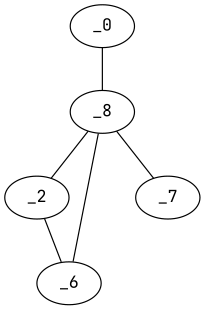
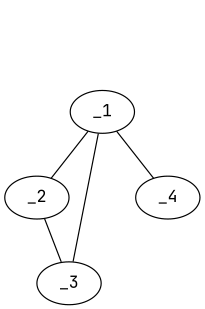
(102, 26) -> none
(102, 112) -> (102, 112)
(168, 198) -> (168, 198)
(69, 283) -> (69, 283)
